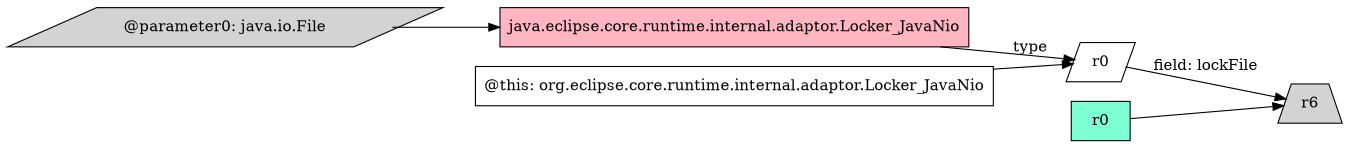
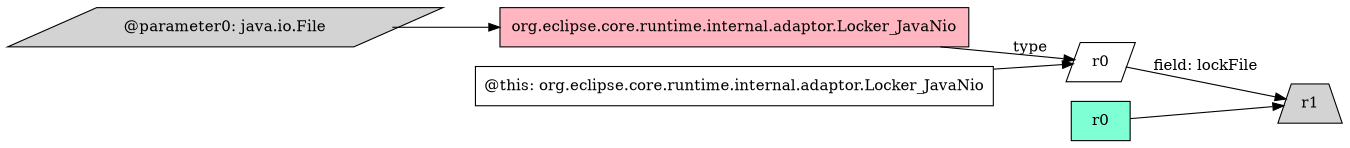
(734, 27) -> (734, 27)
(1310, 104) -> (1310, 104)
